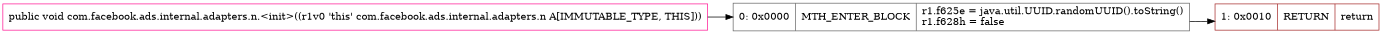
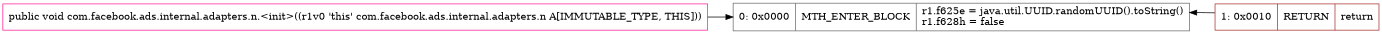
(1199, 21) -> (1206, 13)
